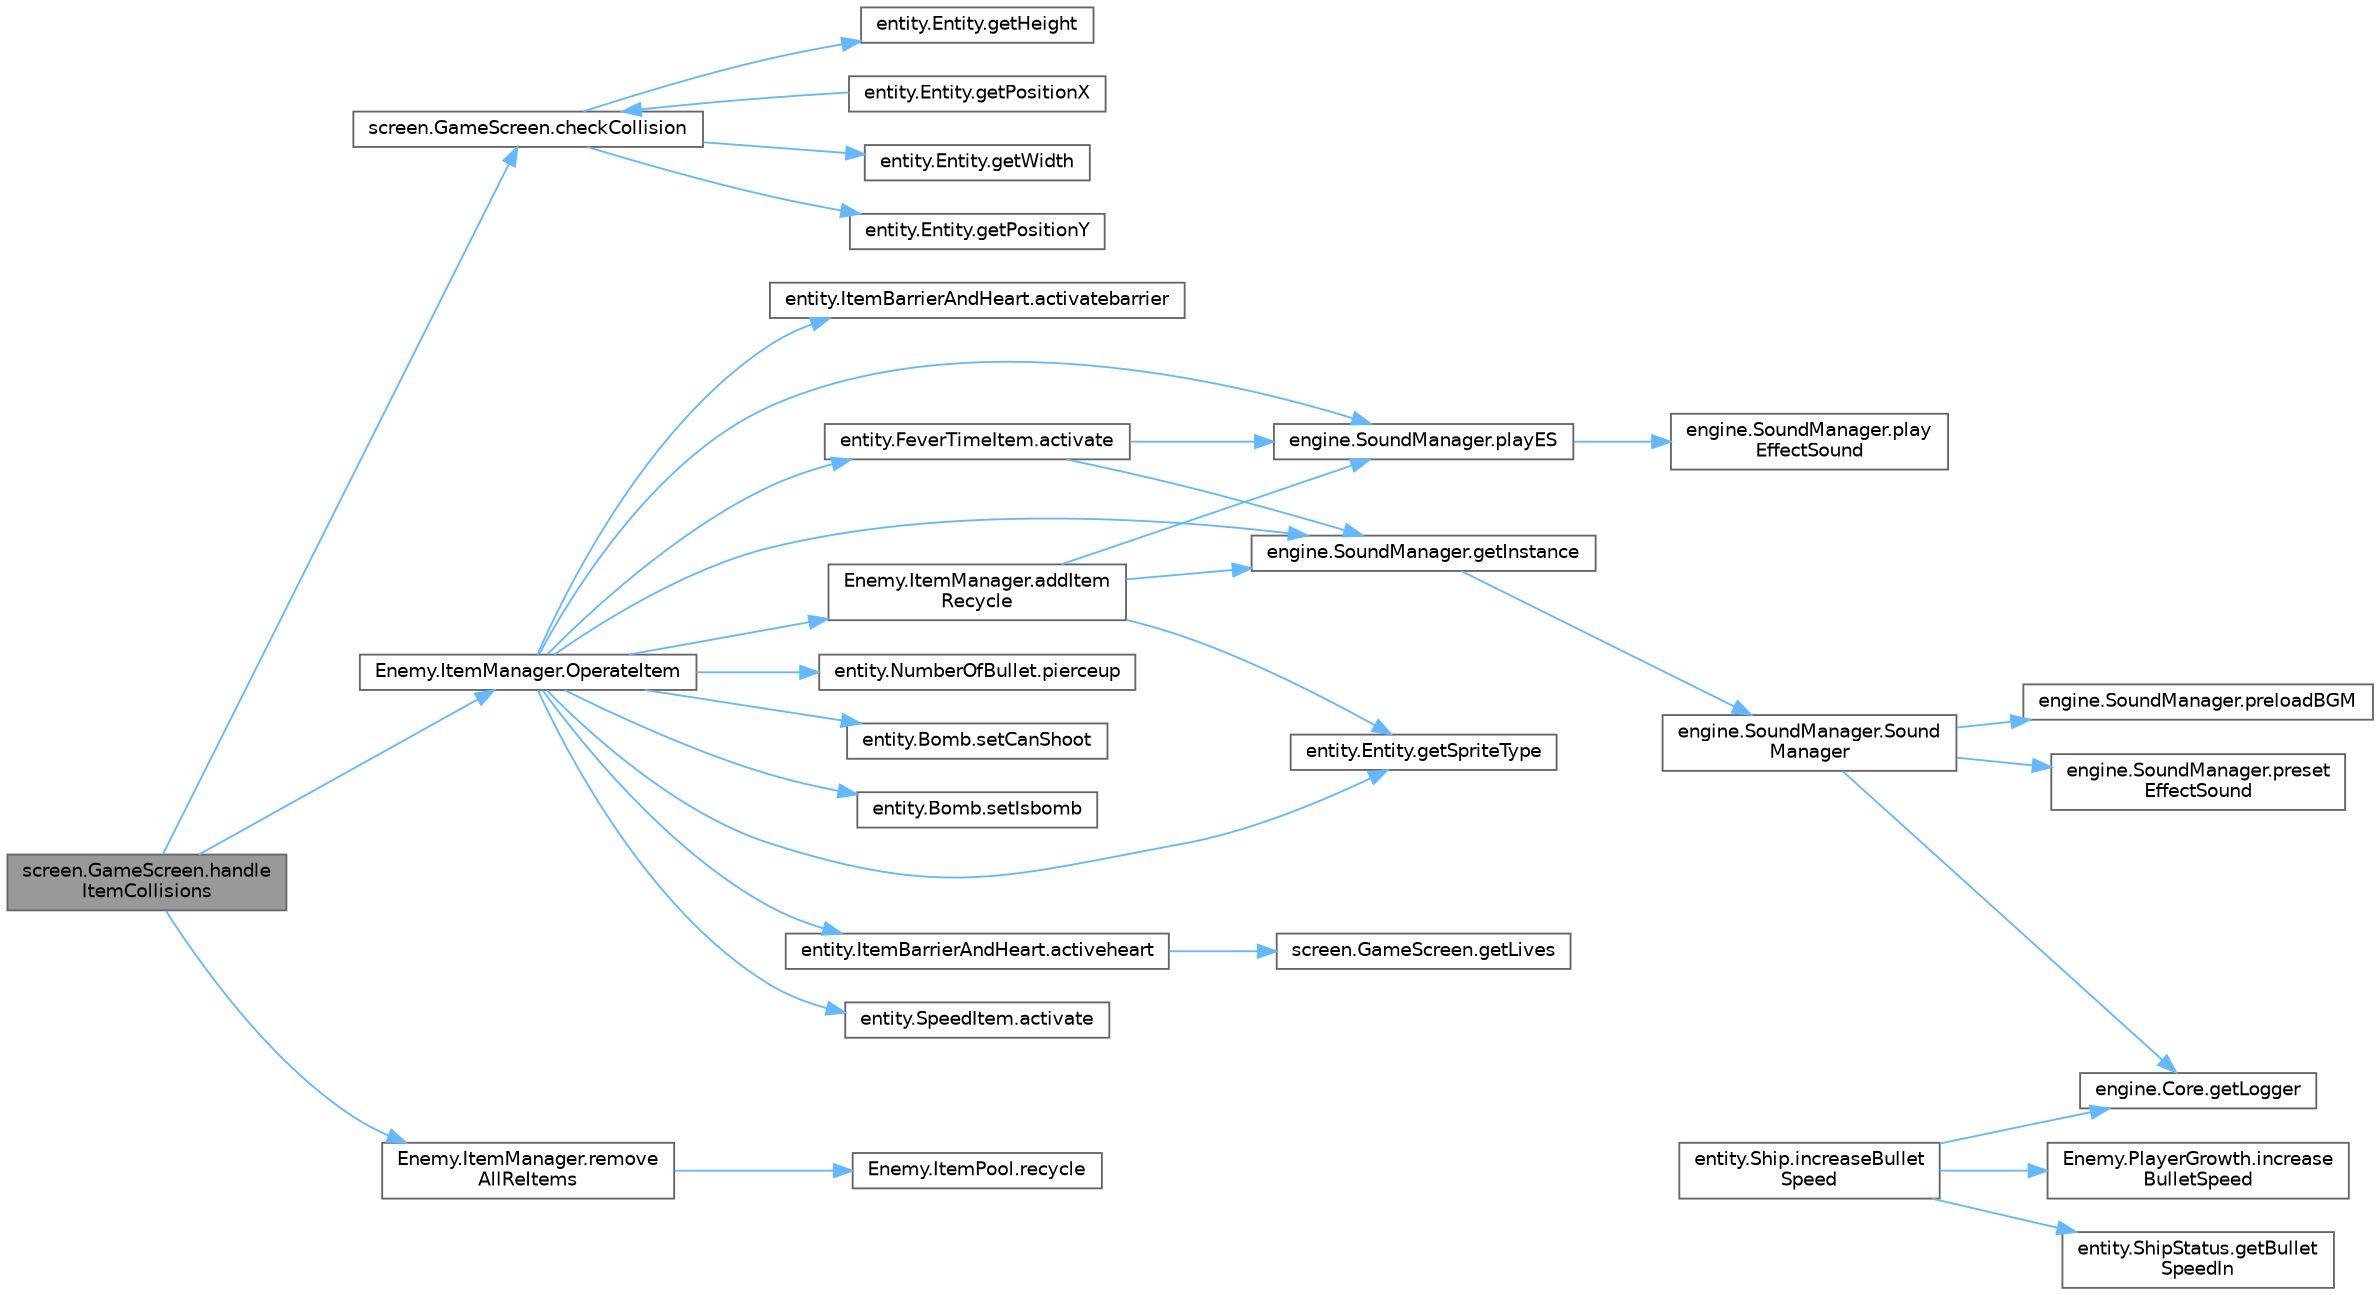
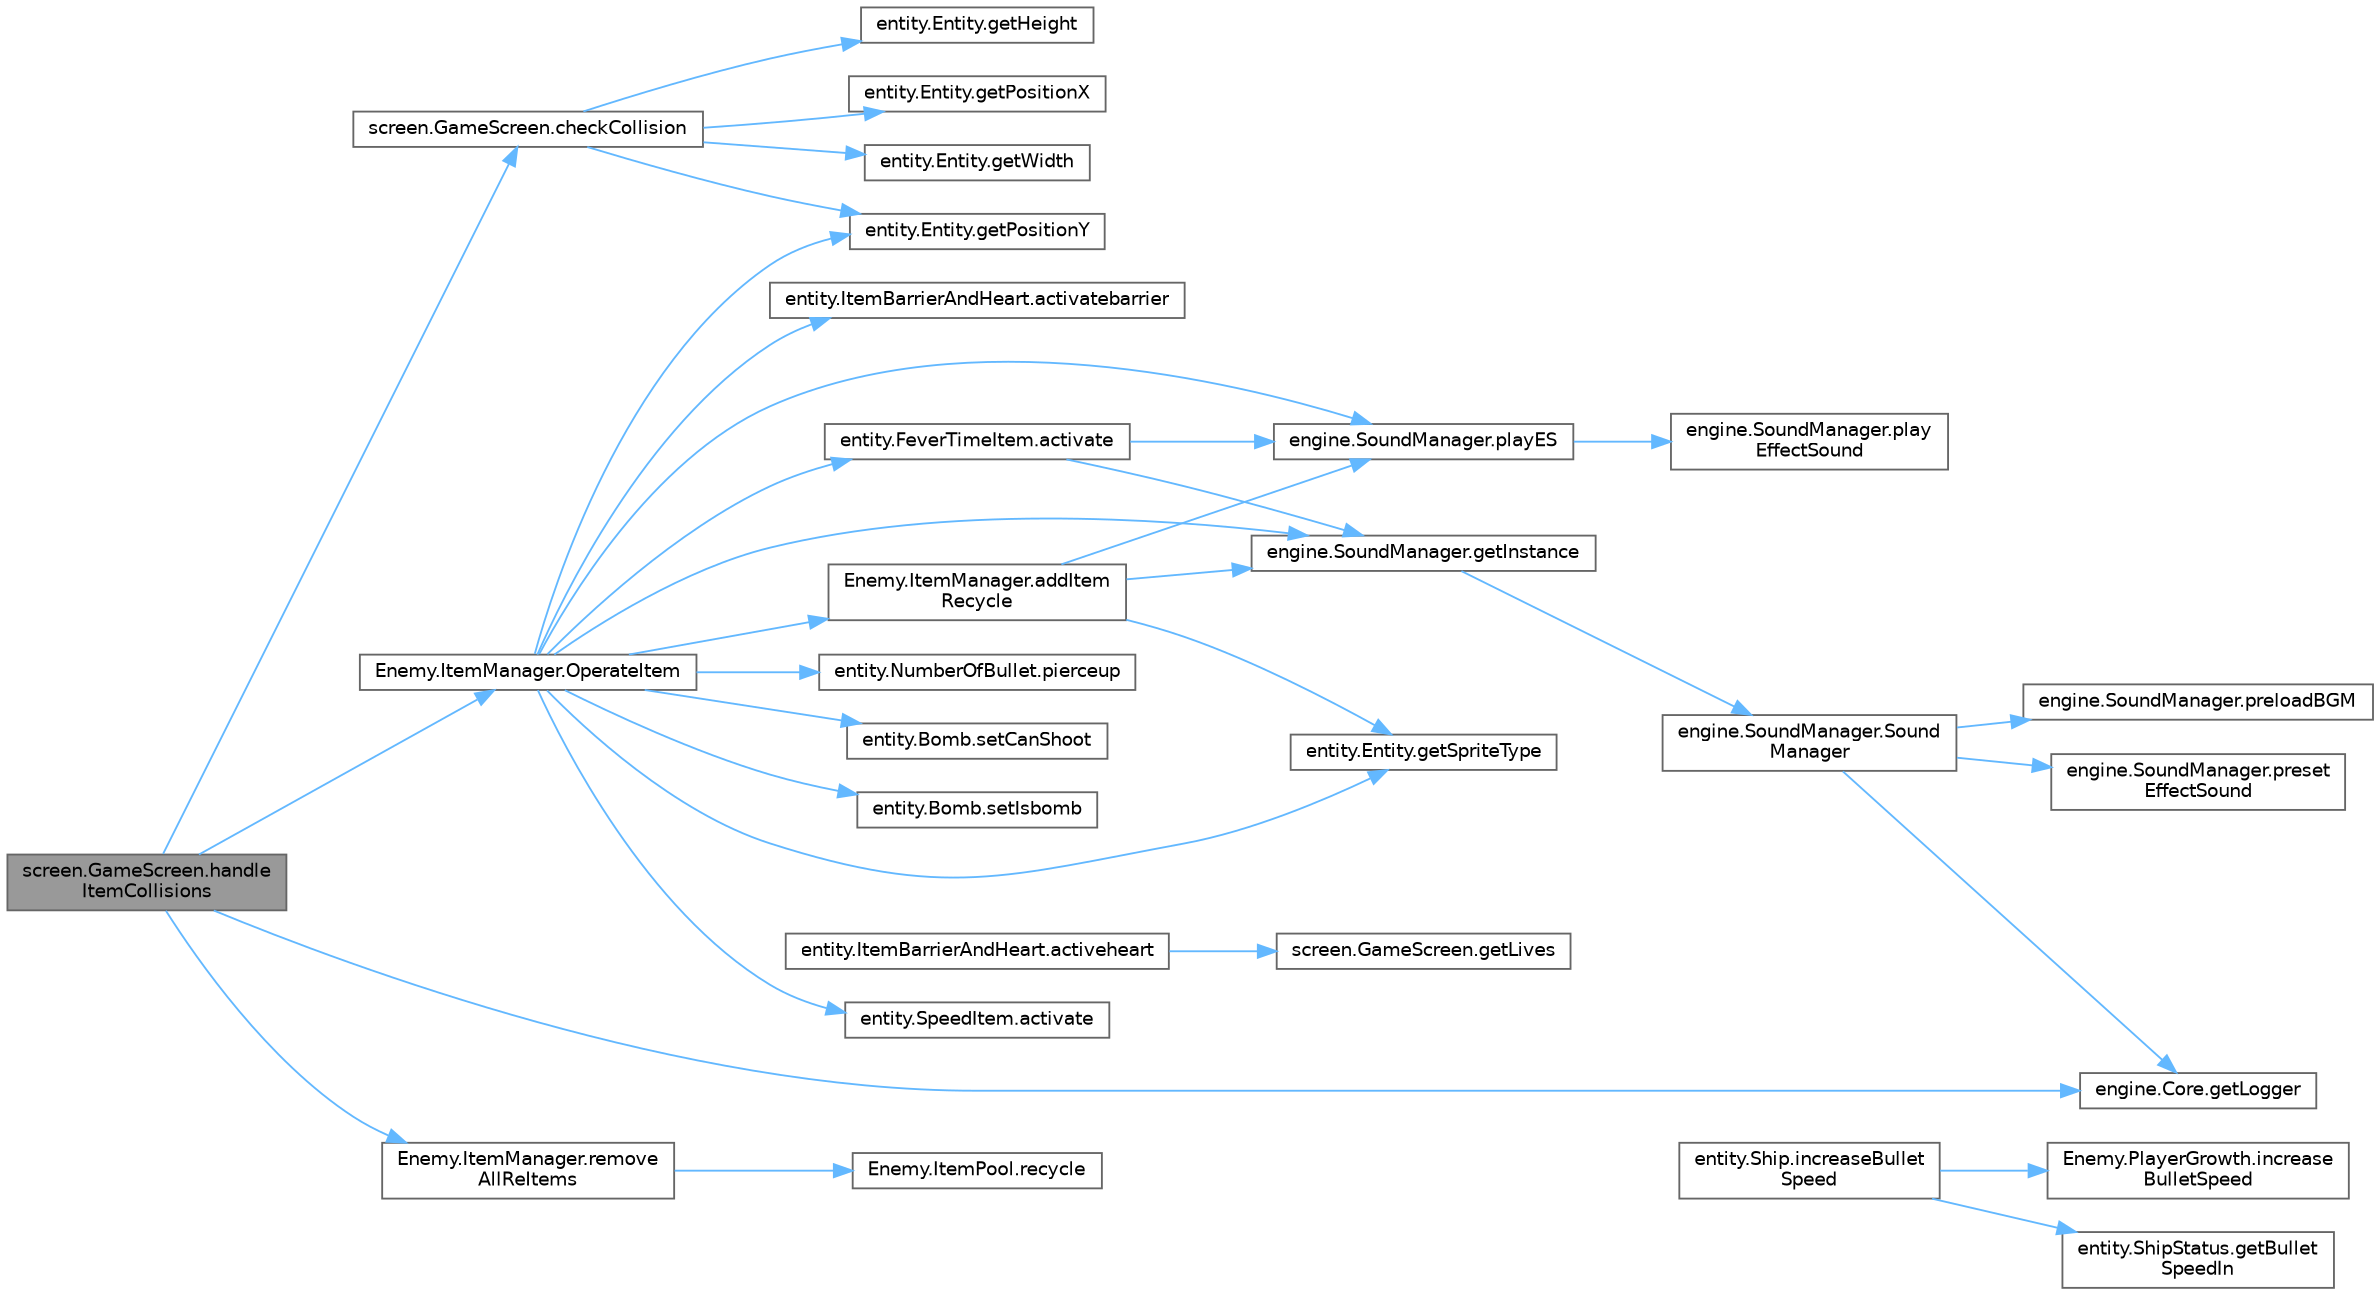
(745, 100) -> (784, 122)
(666, 830) -> (638, 411)
(2015, 1128) -> (1125, 1091)
